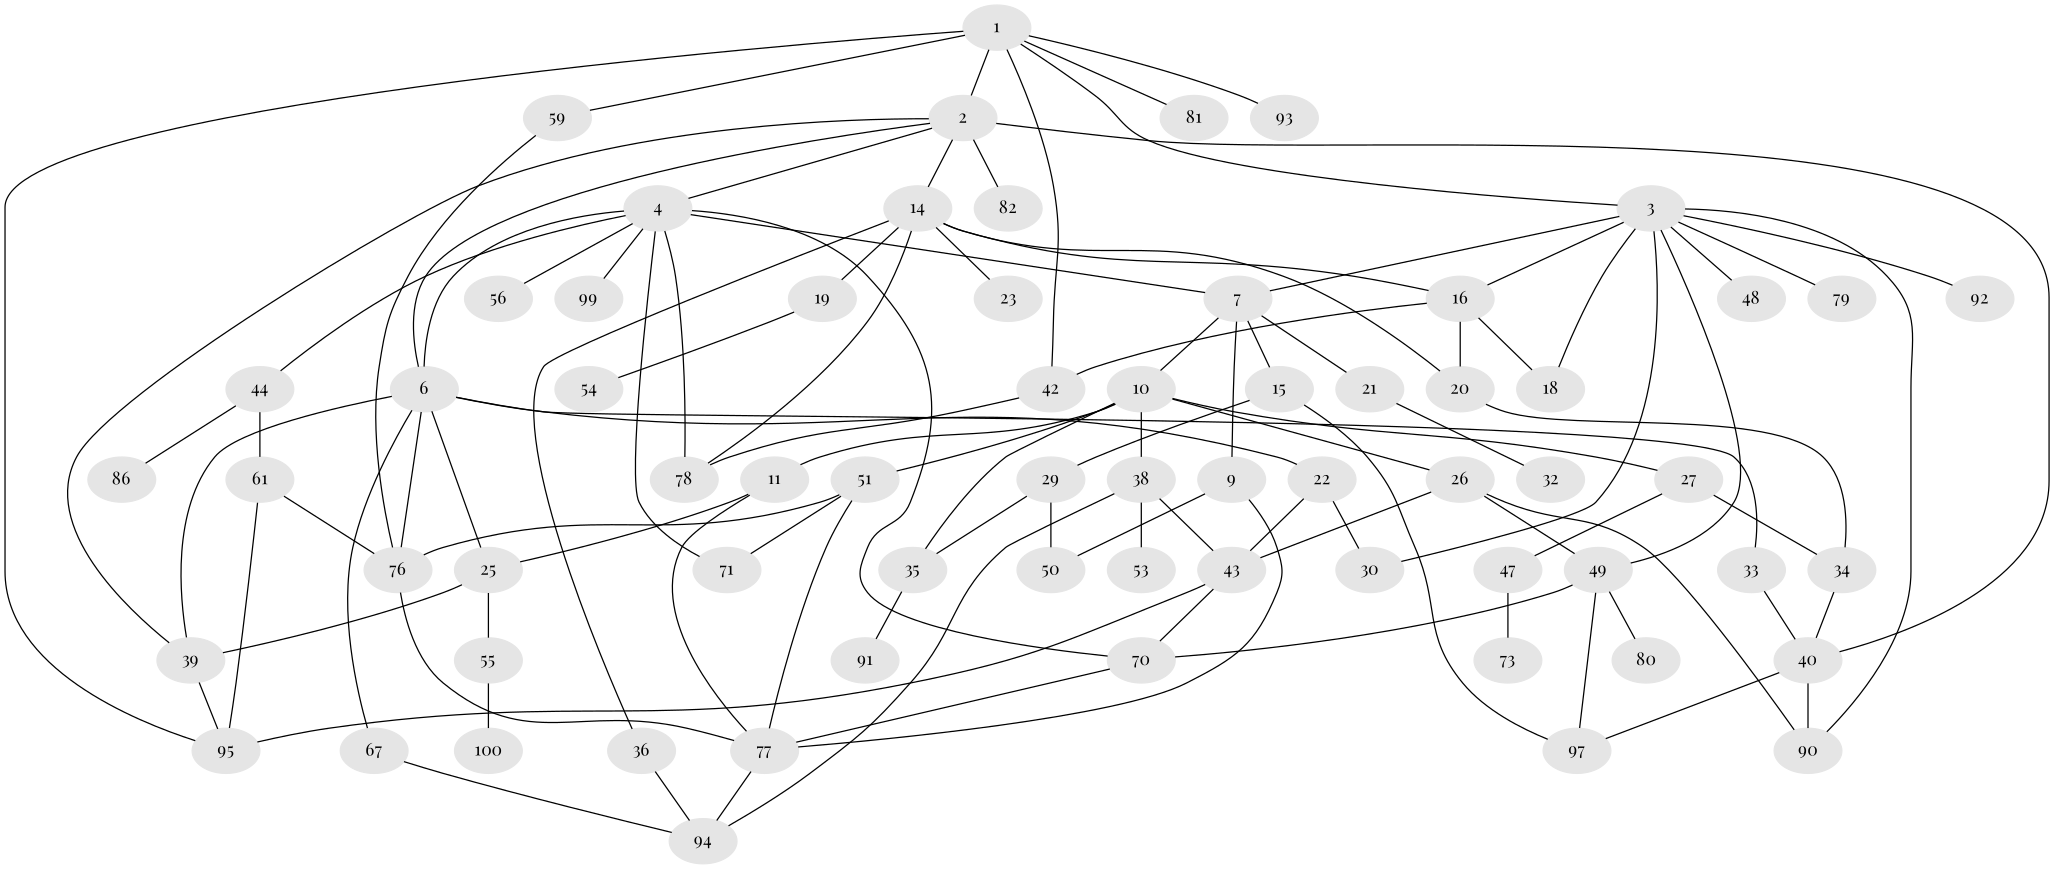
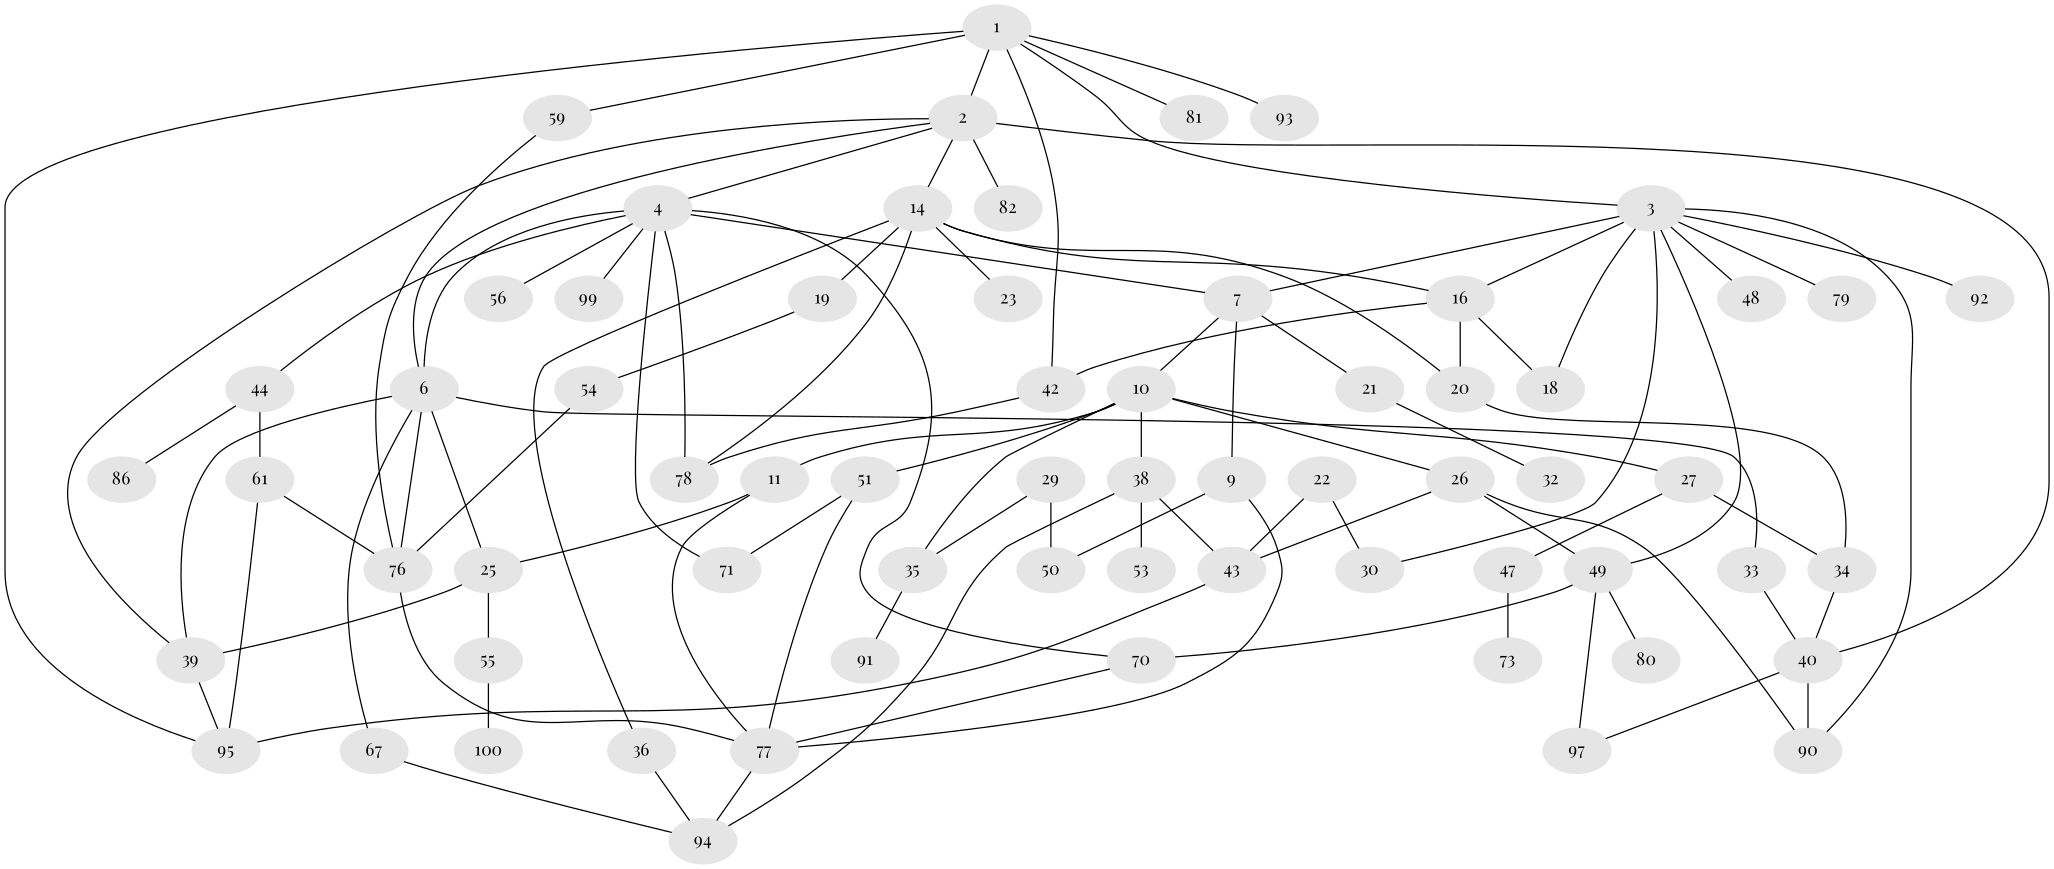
(1279, 389) -> none
(730, 423) -> none
(632, 525) -> (493, 480)
(1187, 615) -> none
